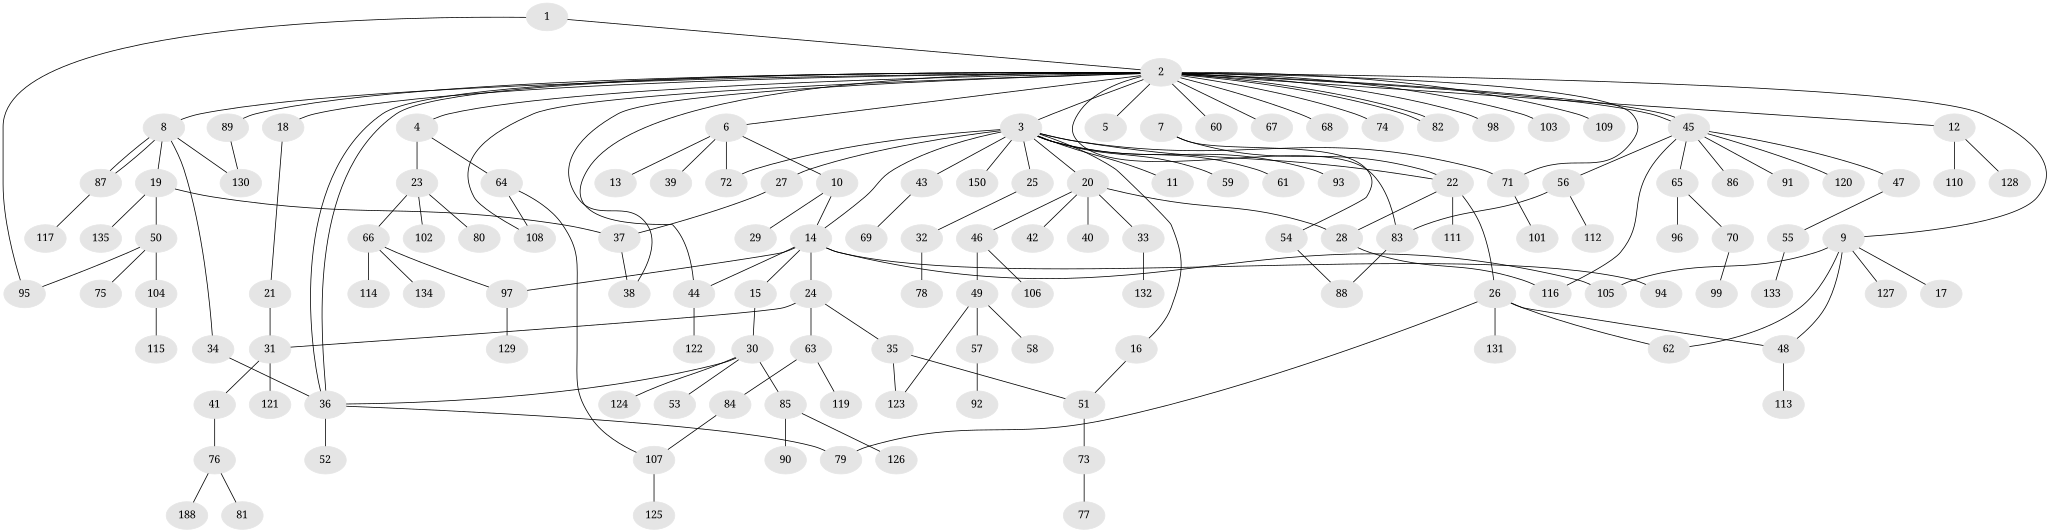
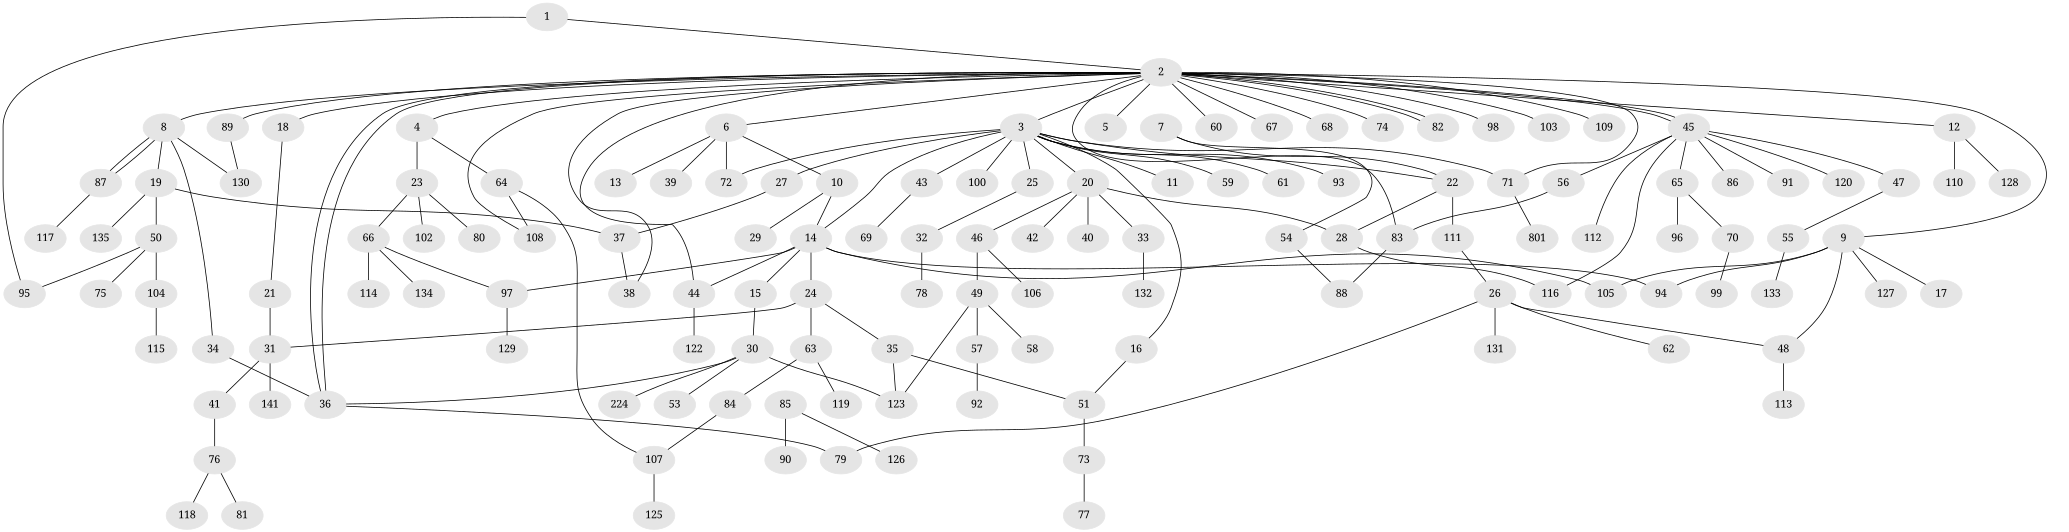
(977, 183) -> (977, 183)
(1578, 211) -> (1623, 171)
(1484, 235) -> (1474, 266)
(1537, 239) -> (1537, 239)
(1779, 321) -> (1718, 272)
(767, 373) -> (819, 375)
(270, 405) -> (270, 405)
(619, 405) -> (619, 405)
(325, 460) -> none
(187, 516) -> (187, 516)
